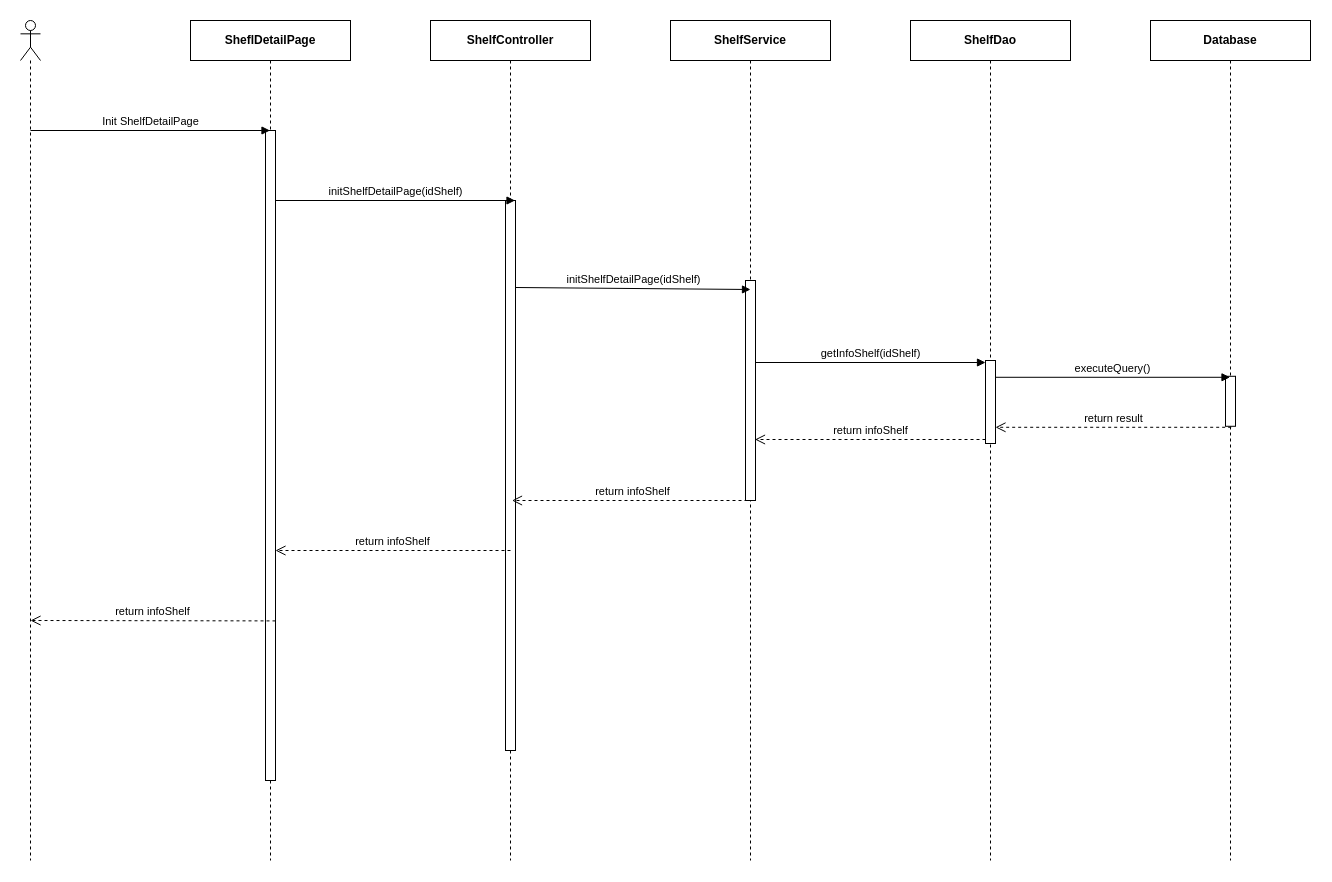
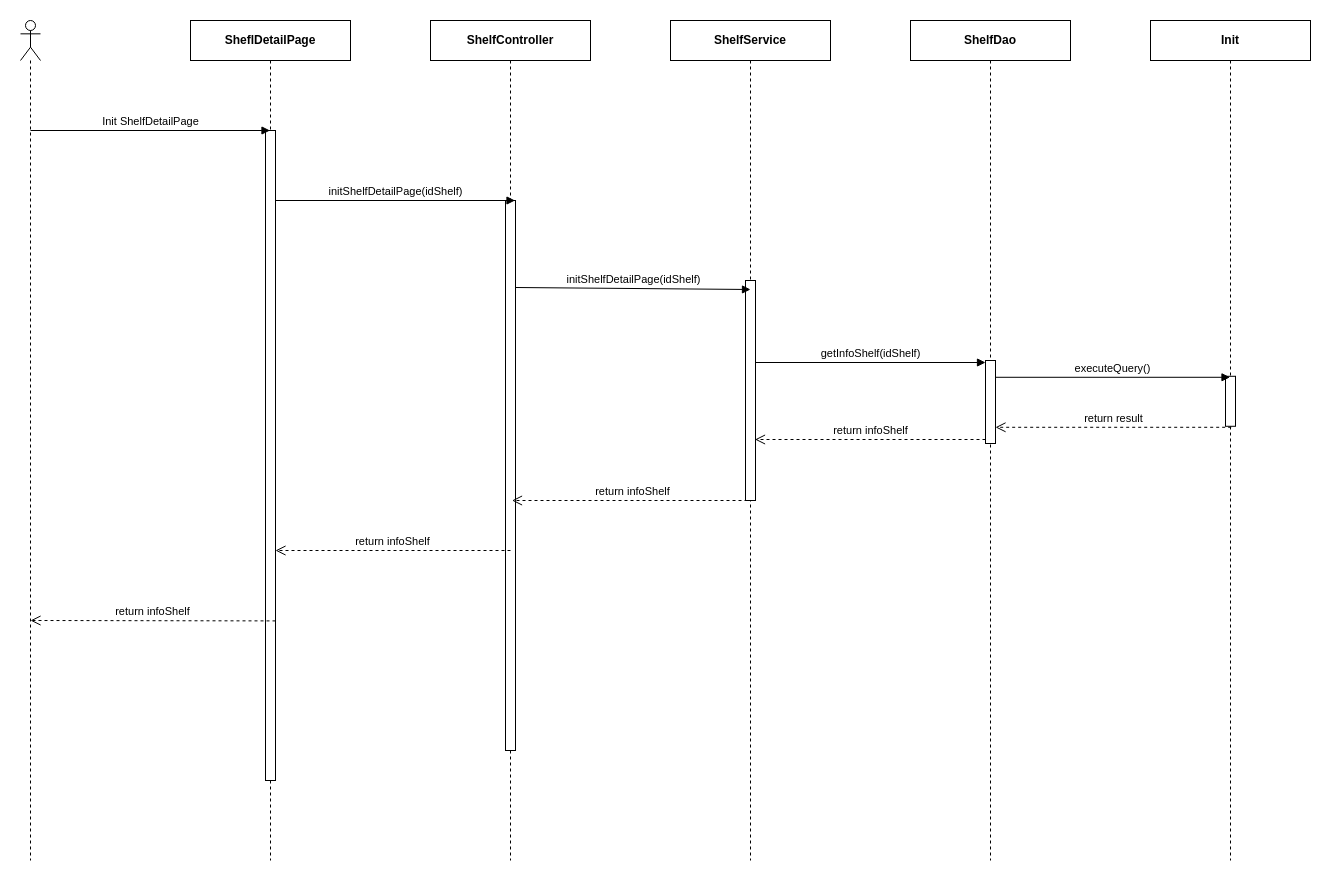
(1231, 41) -> (1231, 41)
